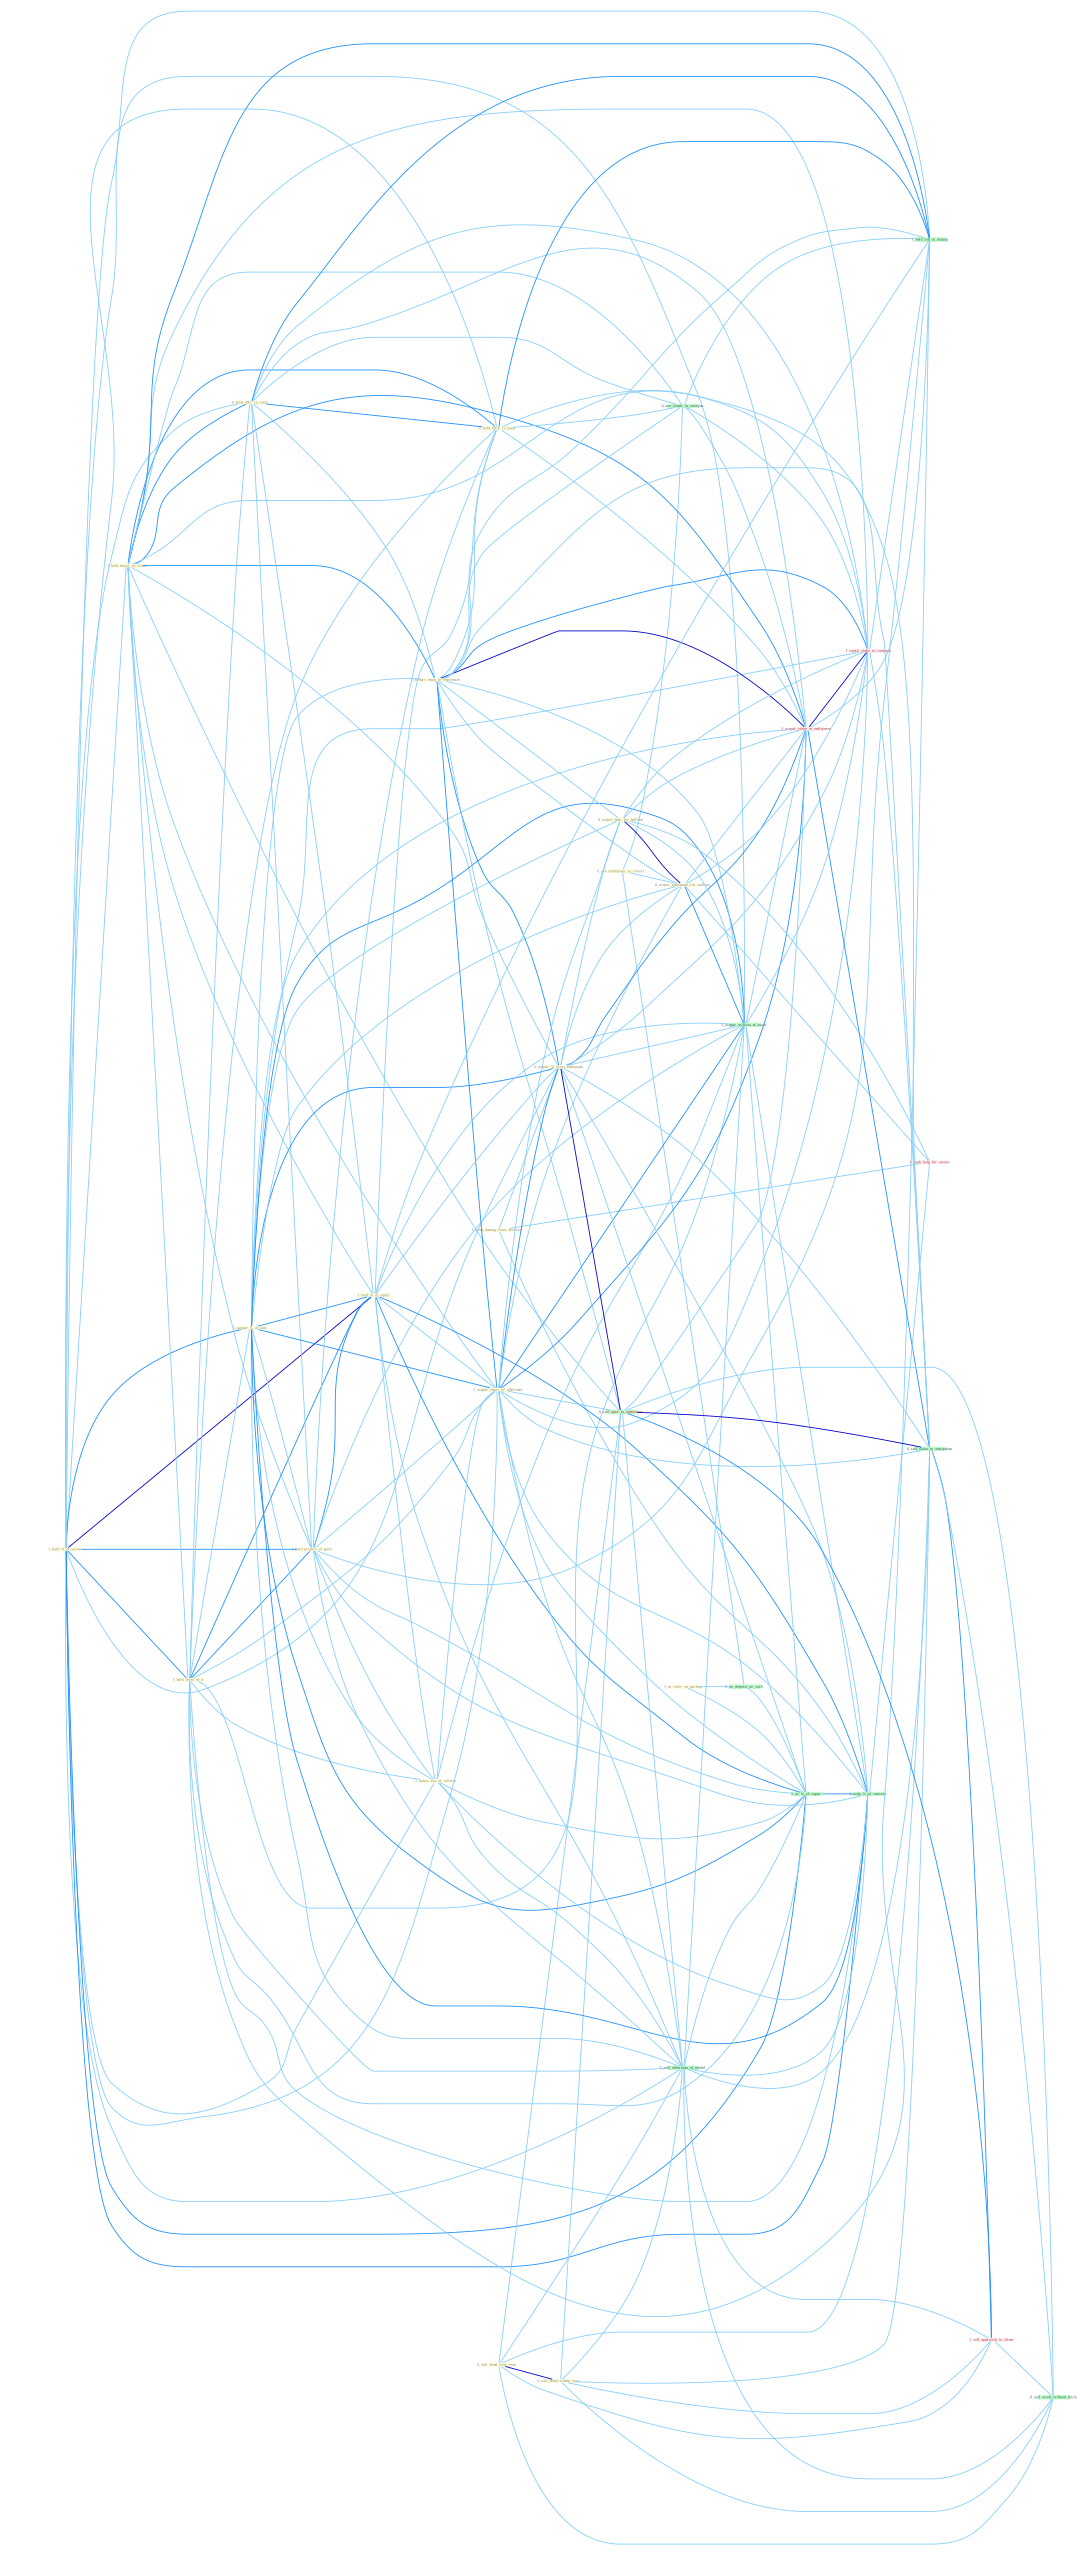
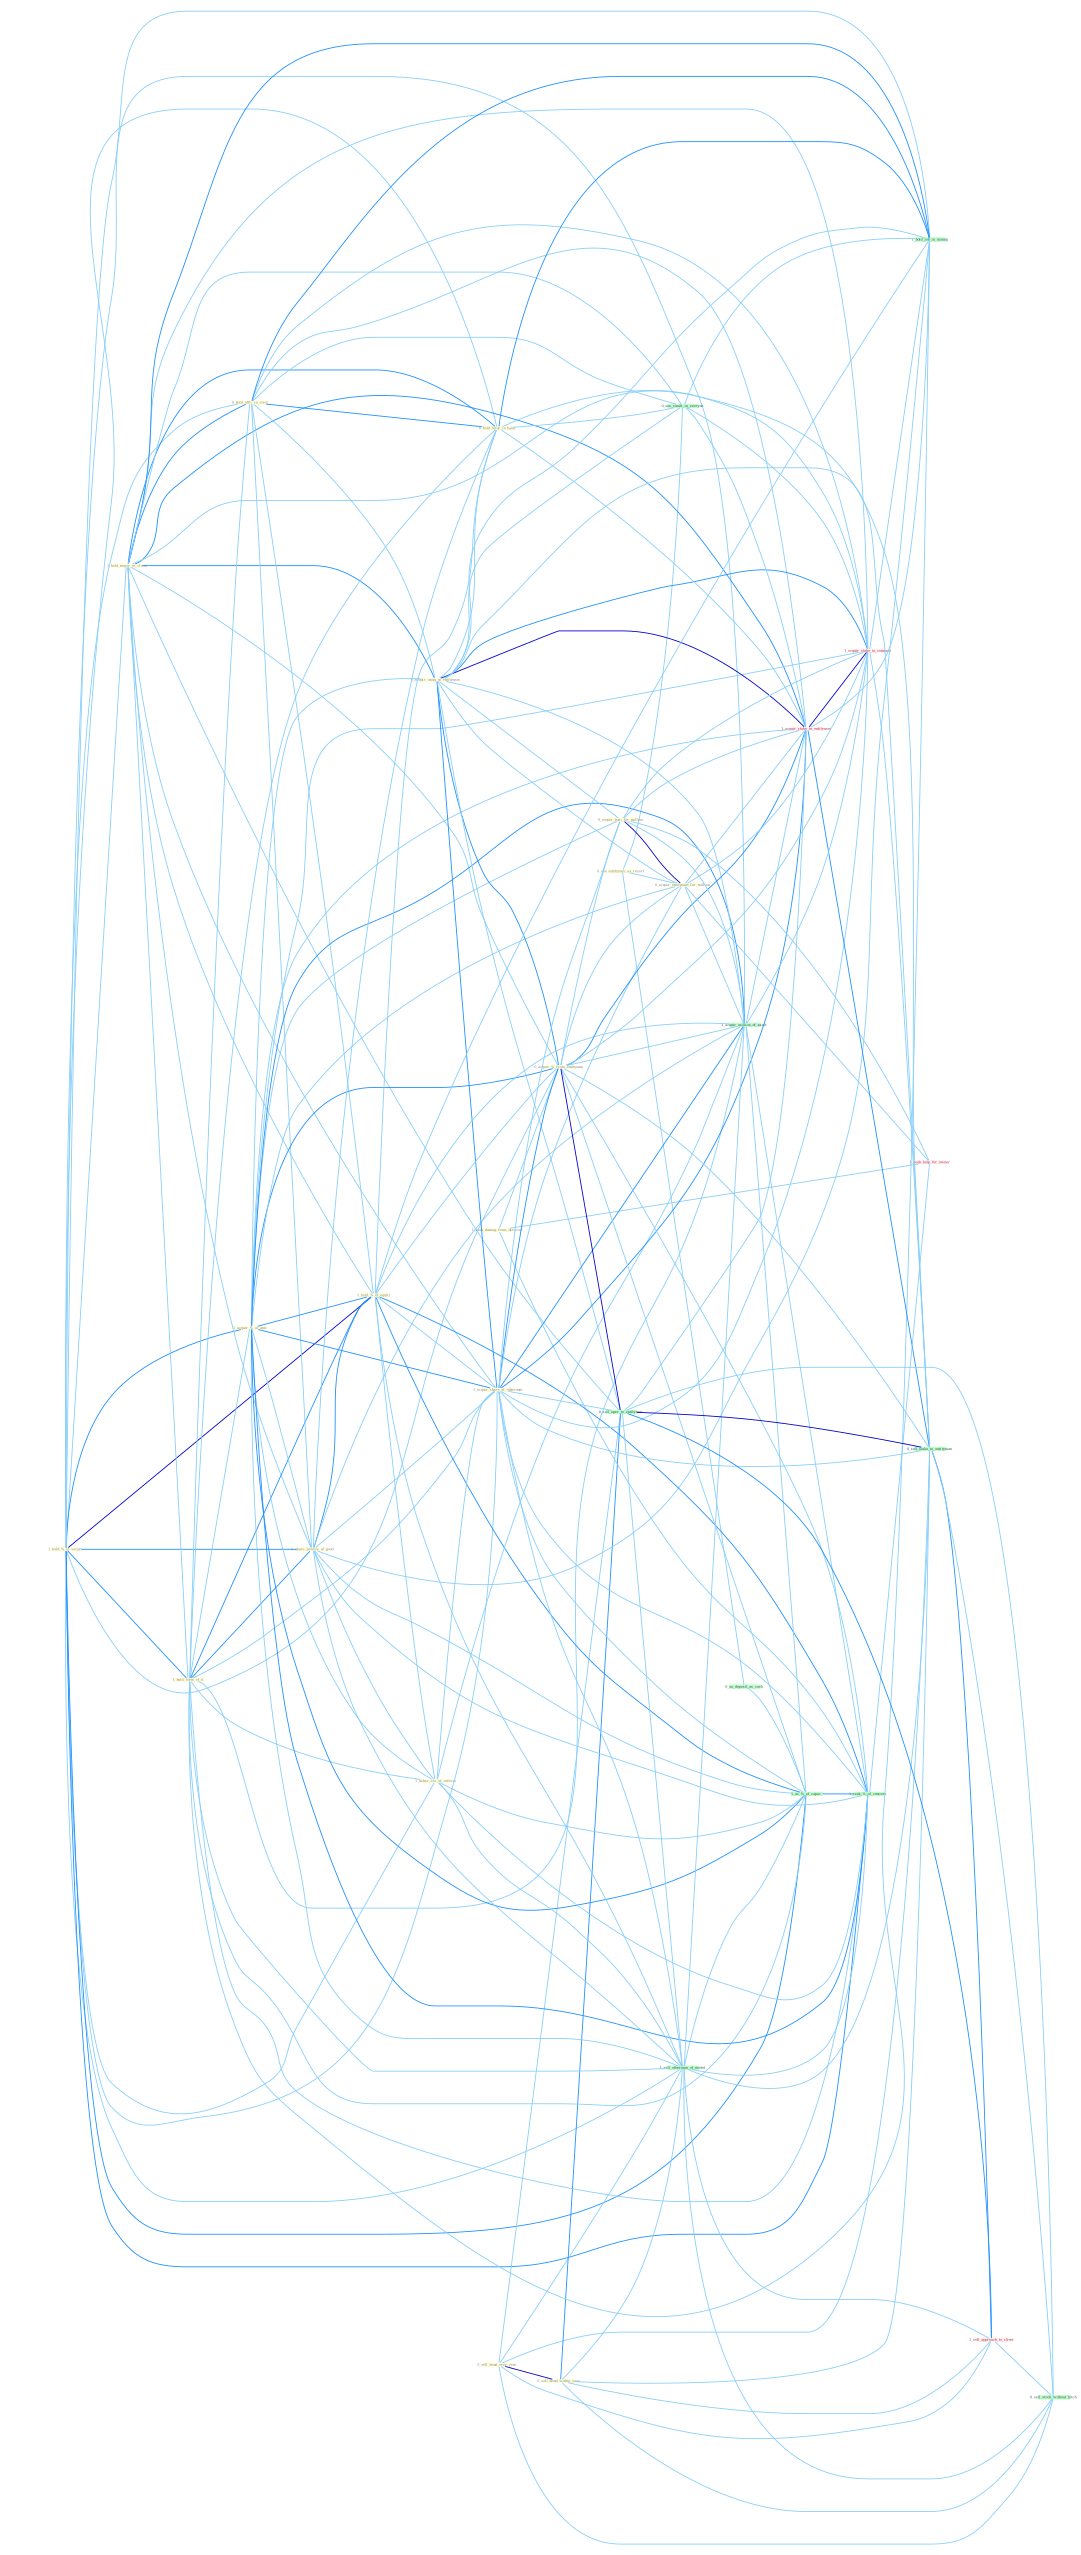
(869, 651) -> (869, 651)
(714, 955) -> (714, 955)
(621, 1412) -> (621, 1412)
(312, 1549) -> (312, 1549)
(683, 1687) -> none
(591, 1896) -> (591, 1896)
